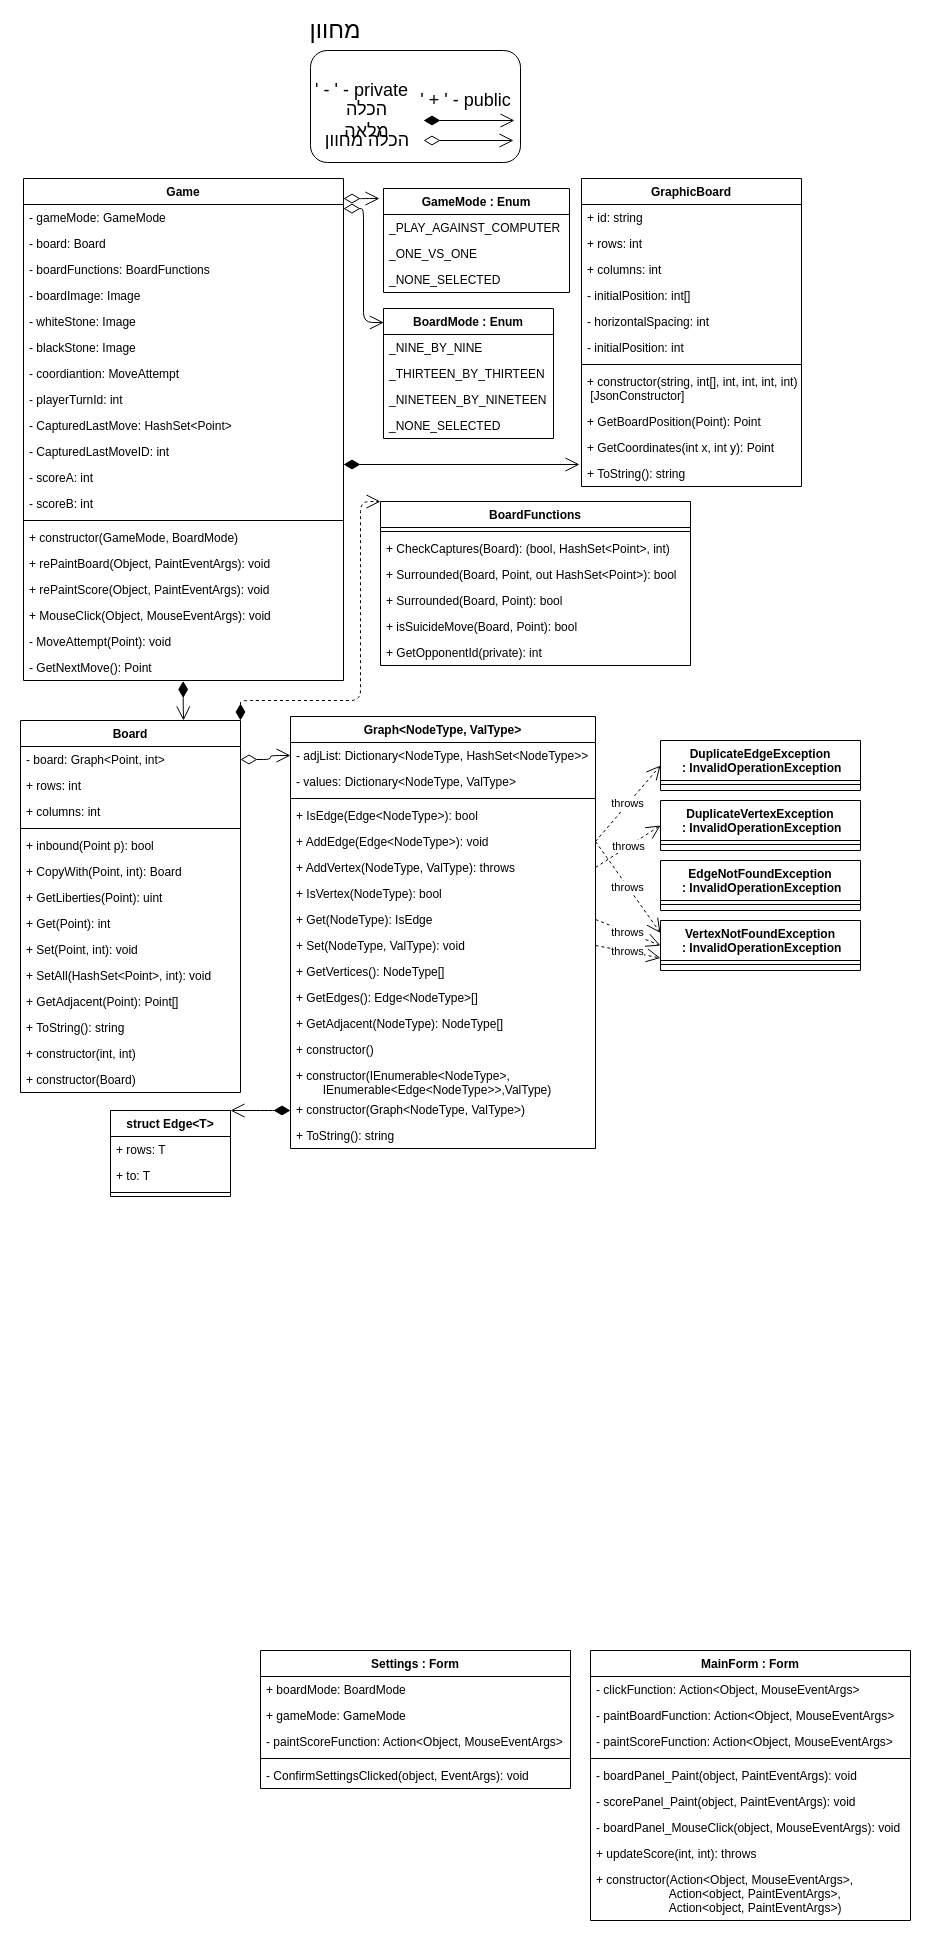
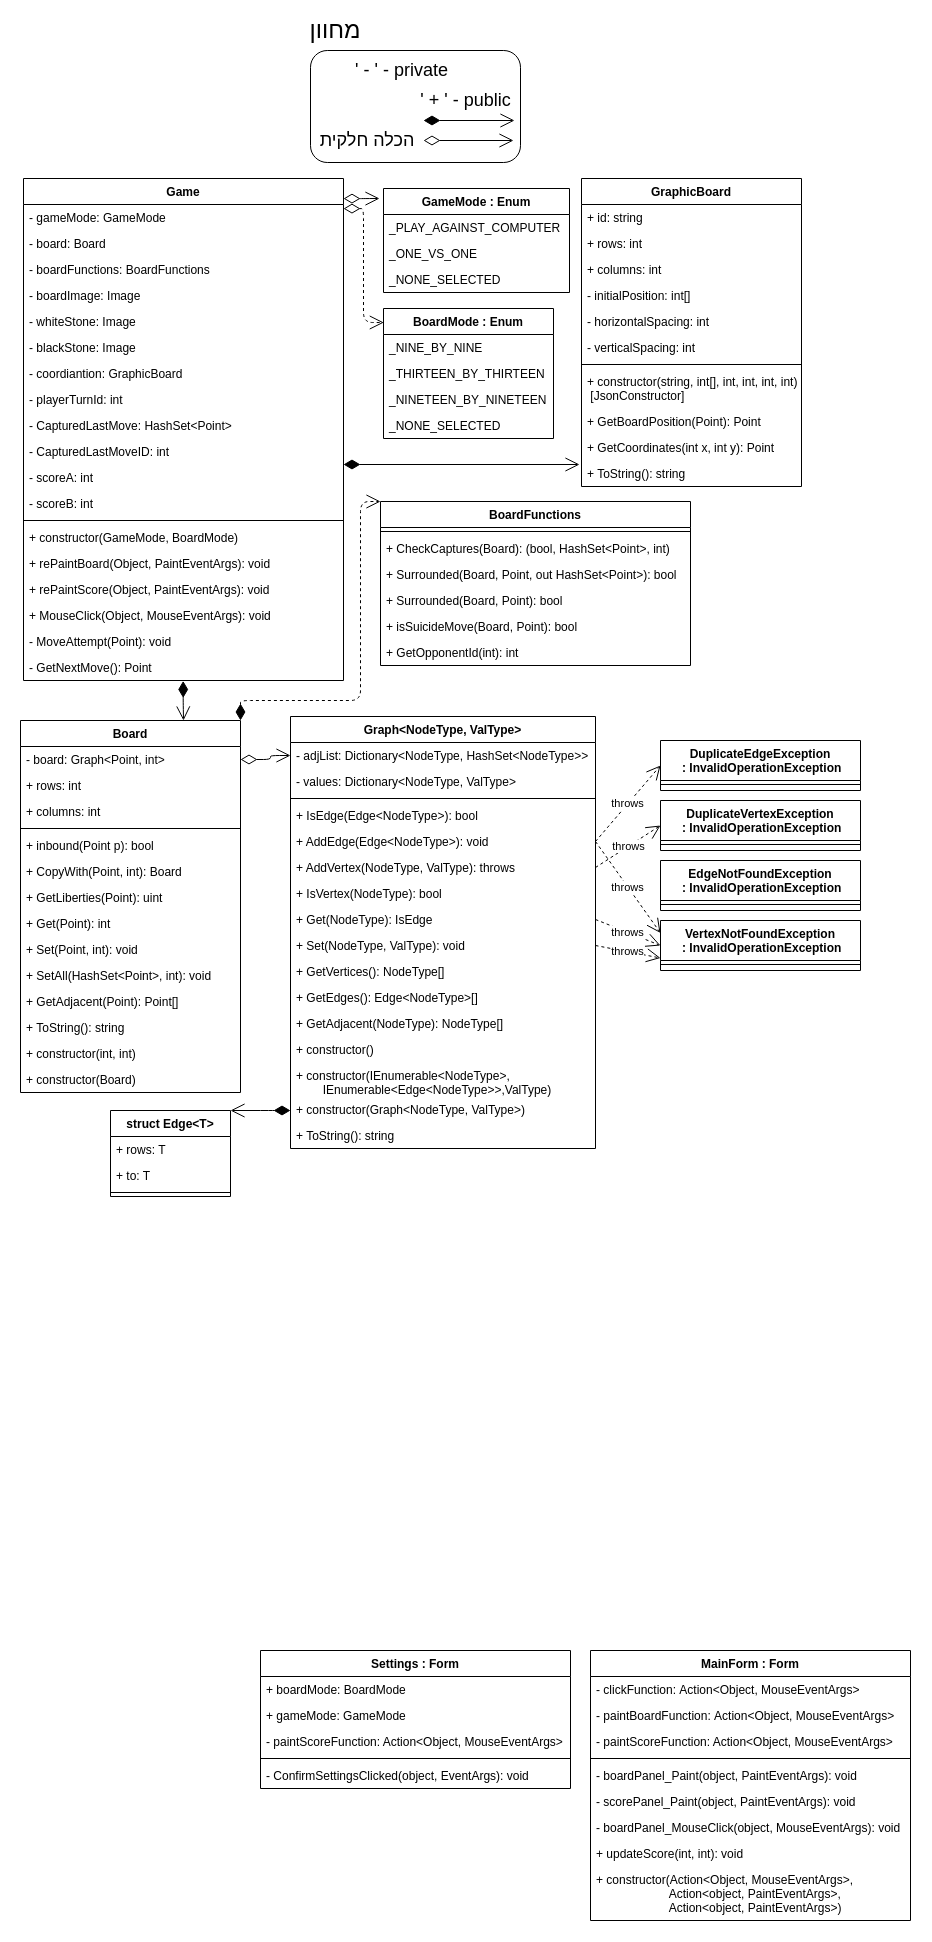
(362, 91) -> (402, 71)
(367, 121) -> none
(368, 141) -> (368, 141)
(364, 269) -> (364, 269)
(647, 348) -> (652, 348)
(115, 374) -> (117, 374)
(476, 653) -> (462, 653)
(691, 1854) -> (683, 1854)
